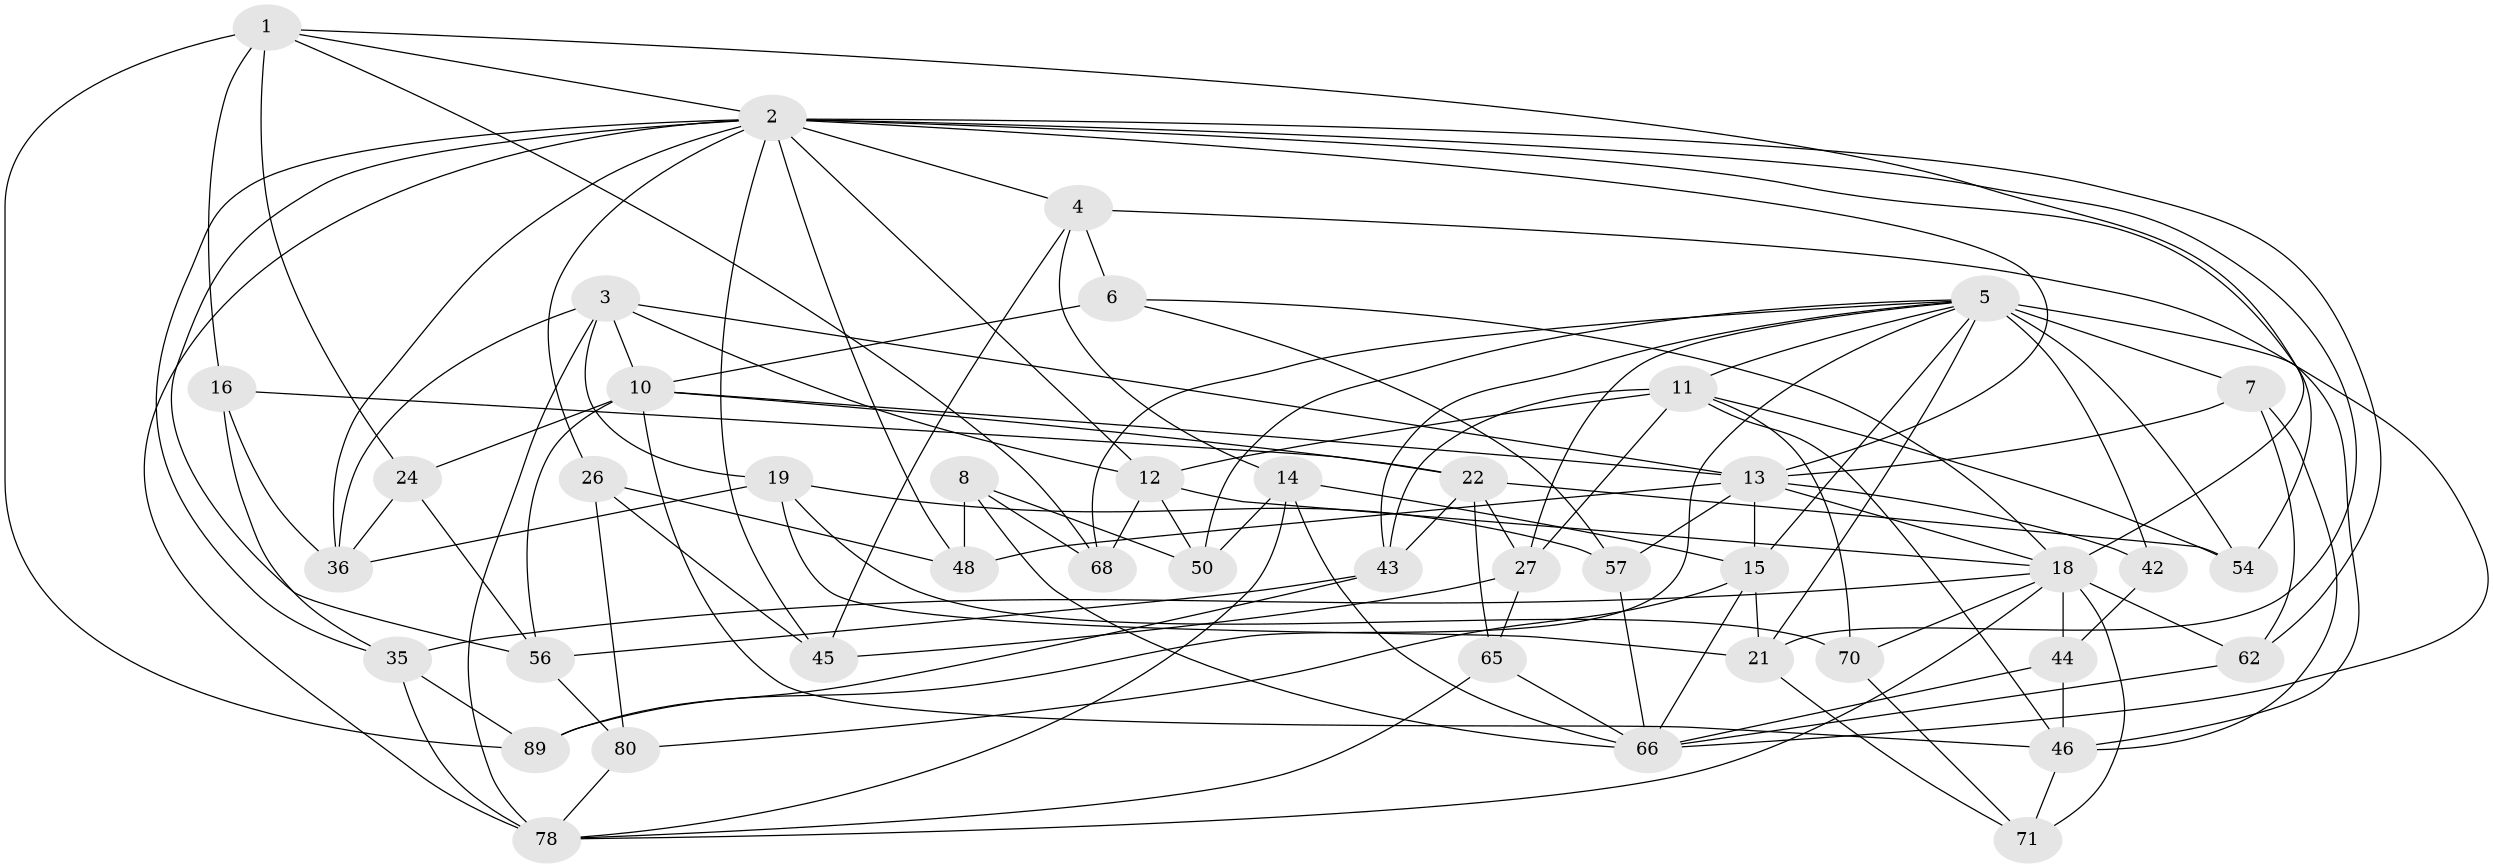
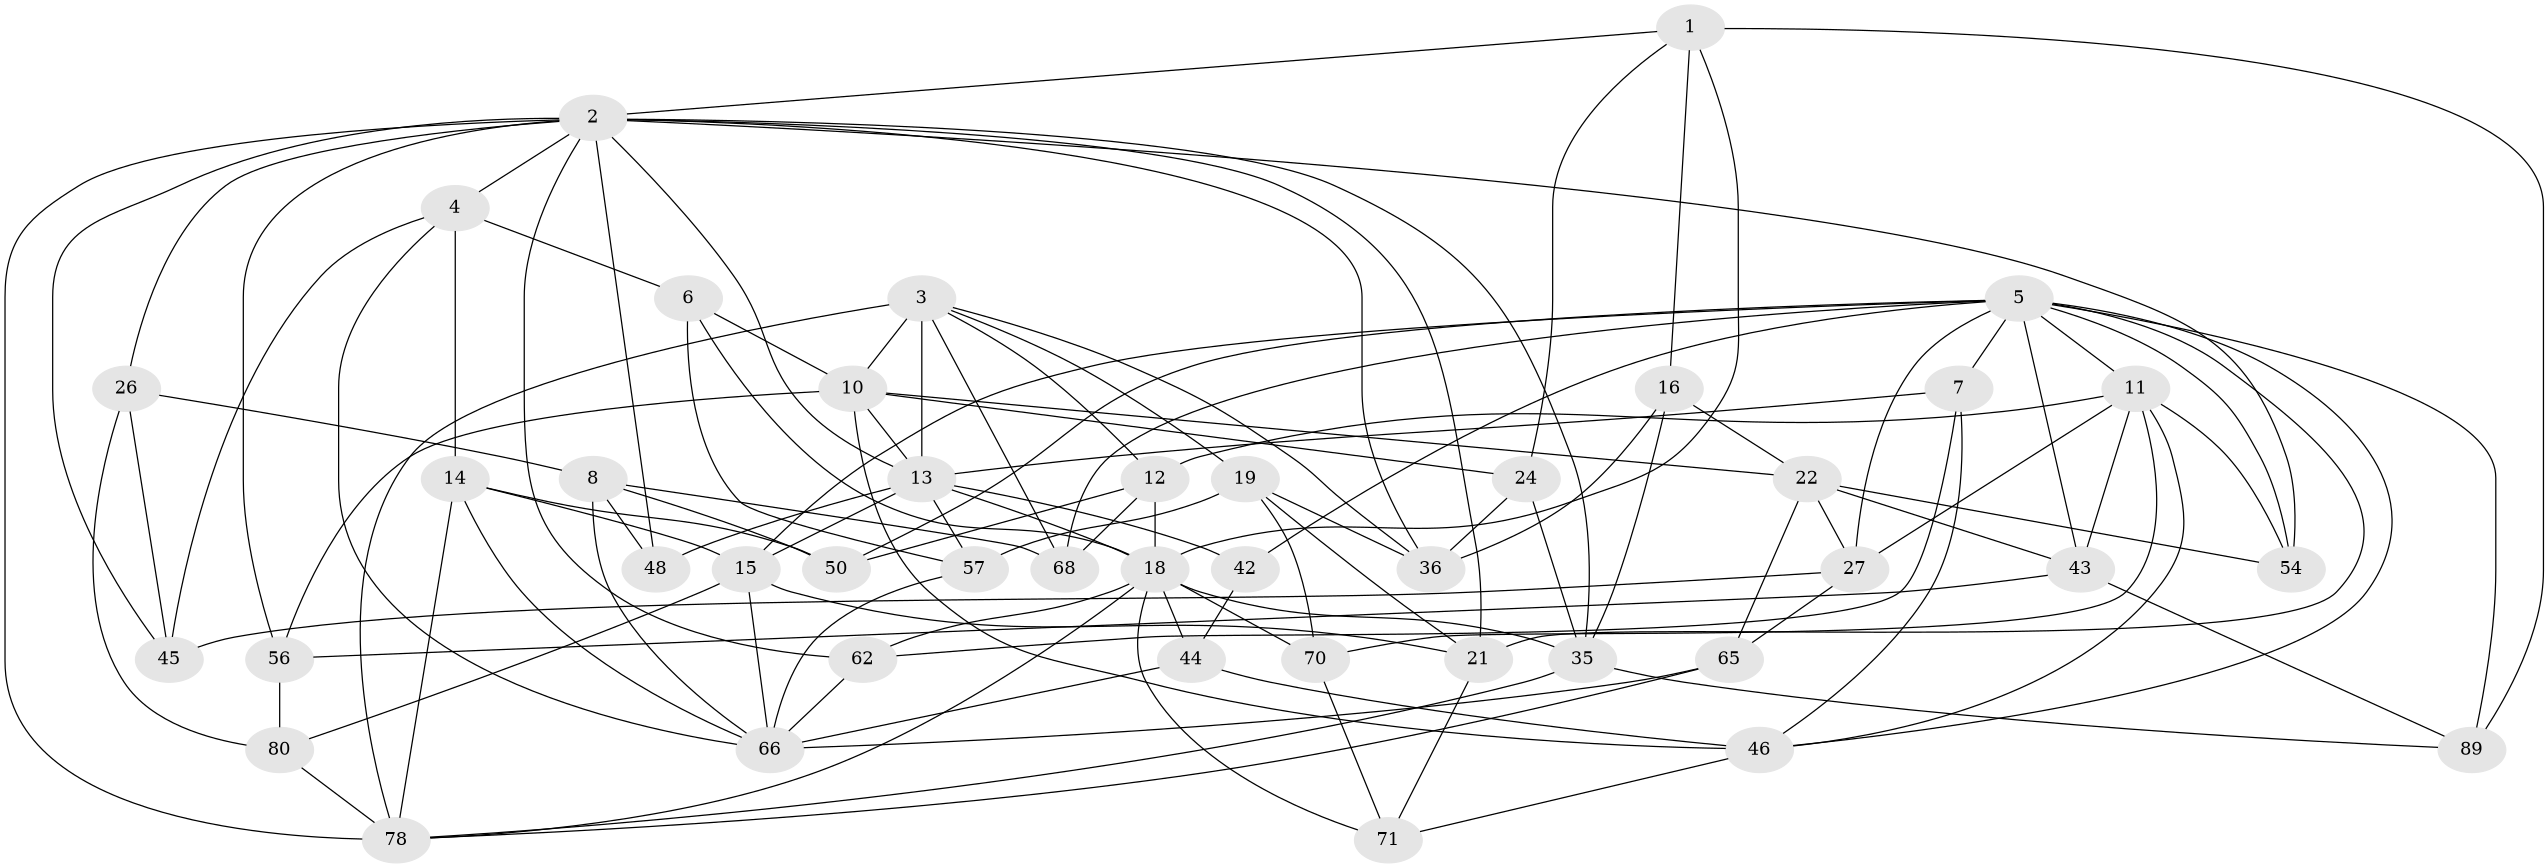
(719, 255) -> (993, 434)
(961, 298) -> none
(779, 524) -> (361, 430)
(474, 569) -> (1555, 569)
